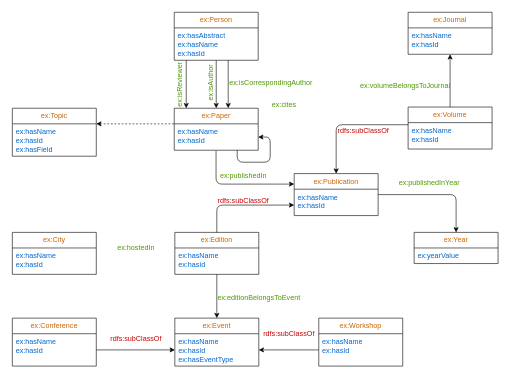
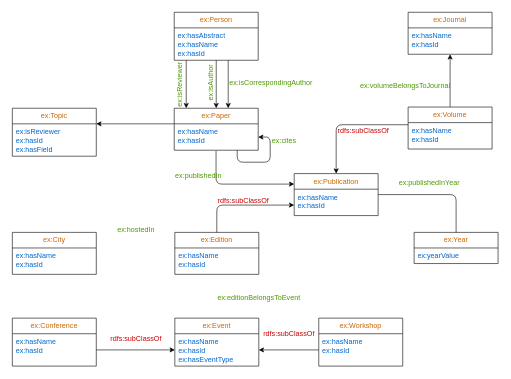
(284, 105) -> (284, 141)
(136, 124) -> (136, 124)
(35, 141) -> (39, 141)
(243, 176) -> (198, 176)
(456, 227) -> (456, 227)
(136, 248) -> (136, 230)
(217, 313) -> none
